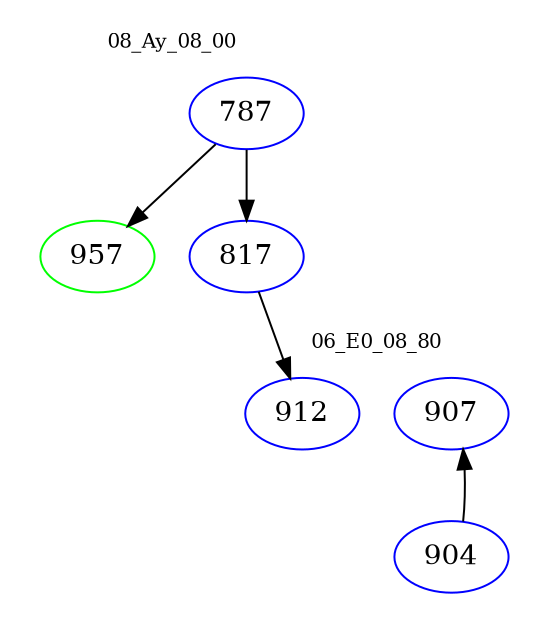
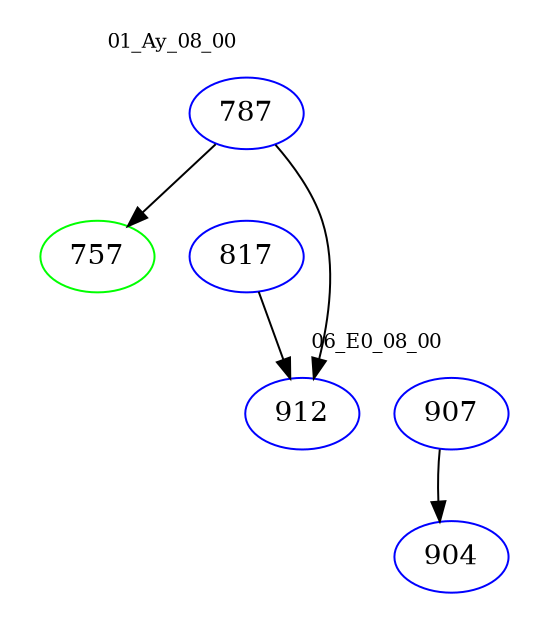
(172, 43) -> (172, 43)
(247, 175) -> (328, 245)
(97, 257) -> (97, 257)
(377, 343) -> (377, 343)
(465, 496) -> (438, 475)
